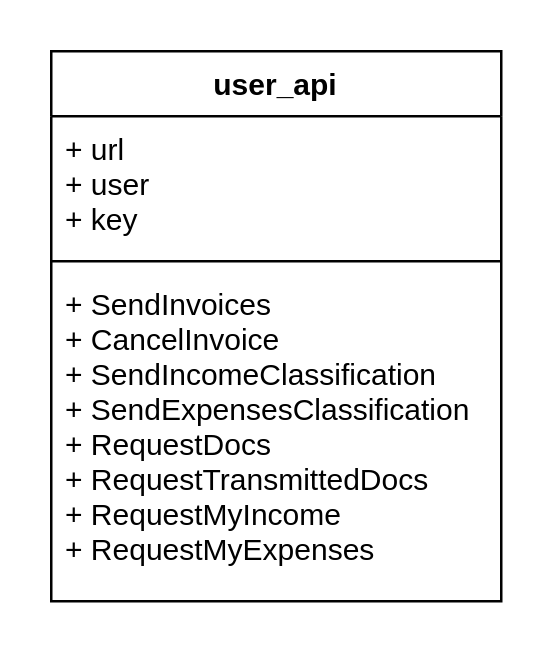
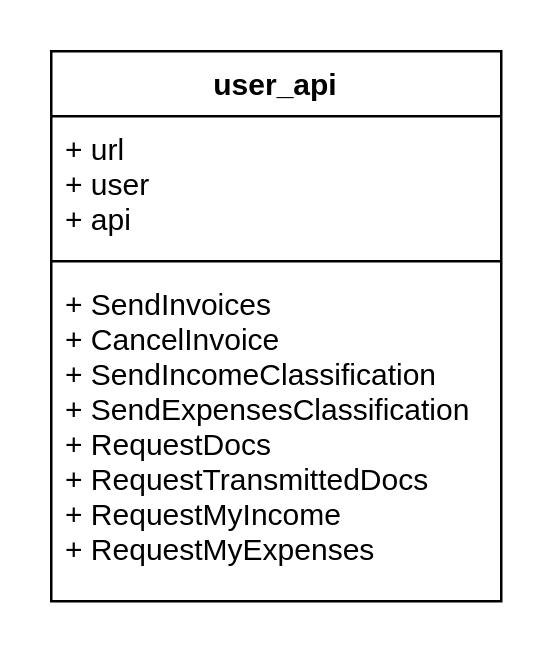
(99, 150) -> (99, 150)
